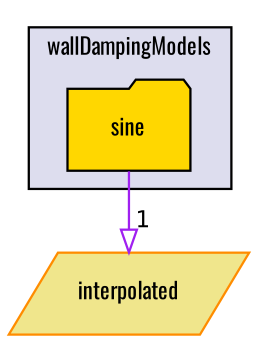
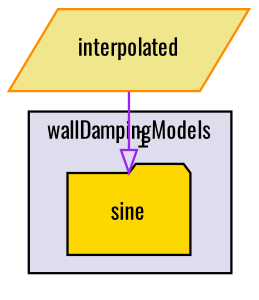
(129, 203) -> (129, 125)
